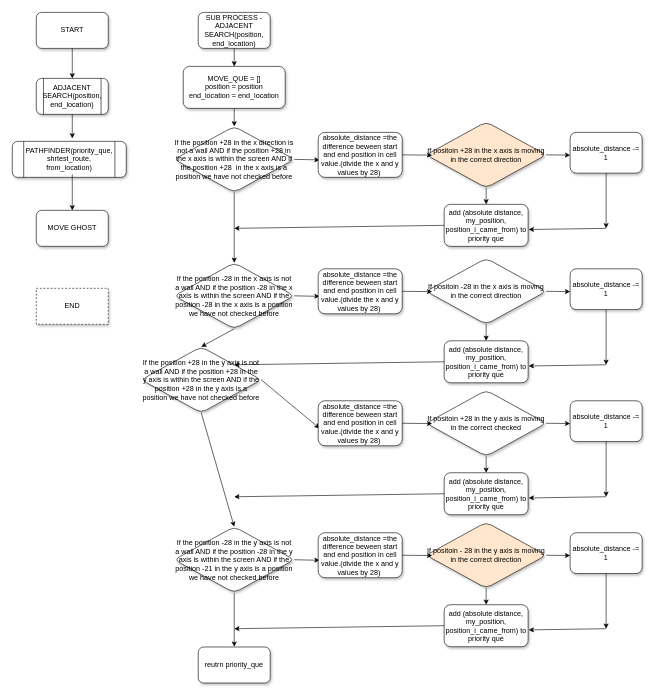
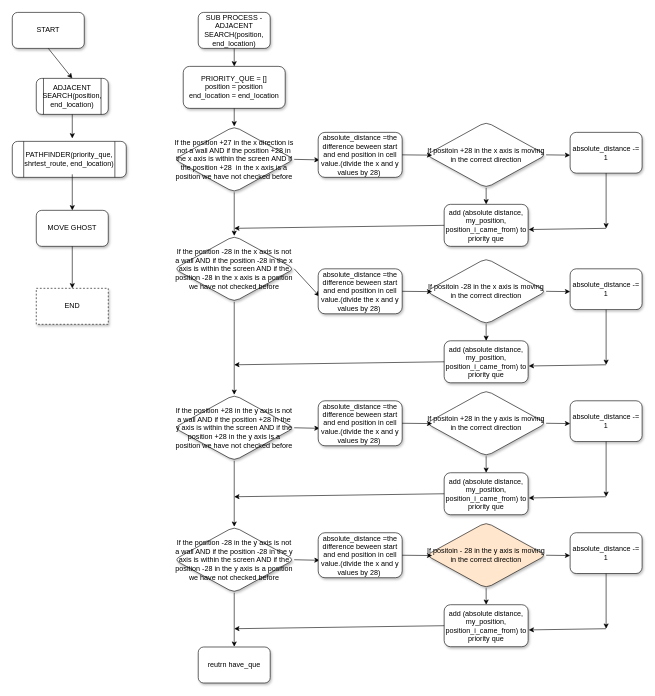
(72, 30) -> (48, 30)
(234, 87) -> (234, 87)
(486, 155) -> (486, 155)
(69, 159) -> (69, 159)
(234, 159) -> (234, 159)
none -> (72, 282)
(234, 296) -> (234, 269)
(201, 380) -> (234, 428)
(486, 423) -> (486, 423)
(234, 560) -> (234, 560)
(234, 665) -> (234, 665)
